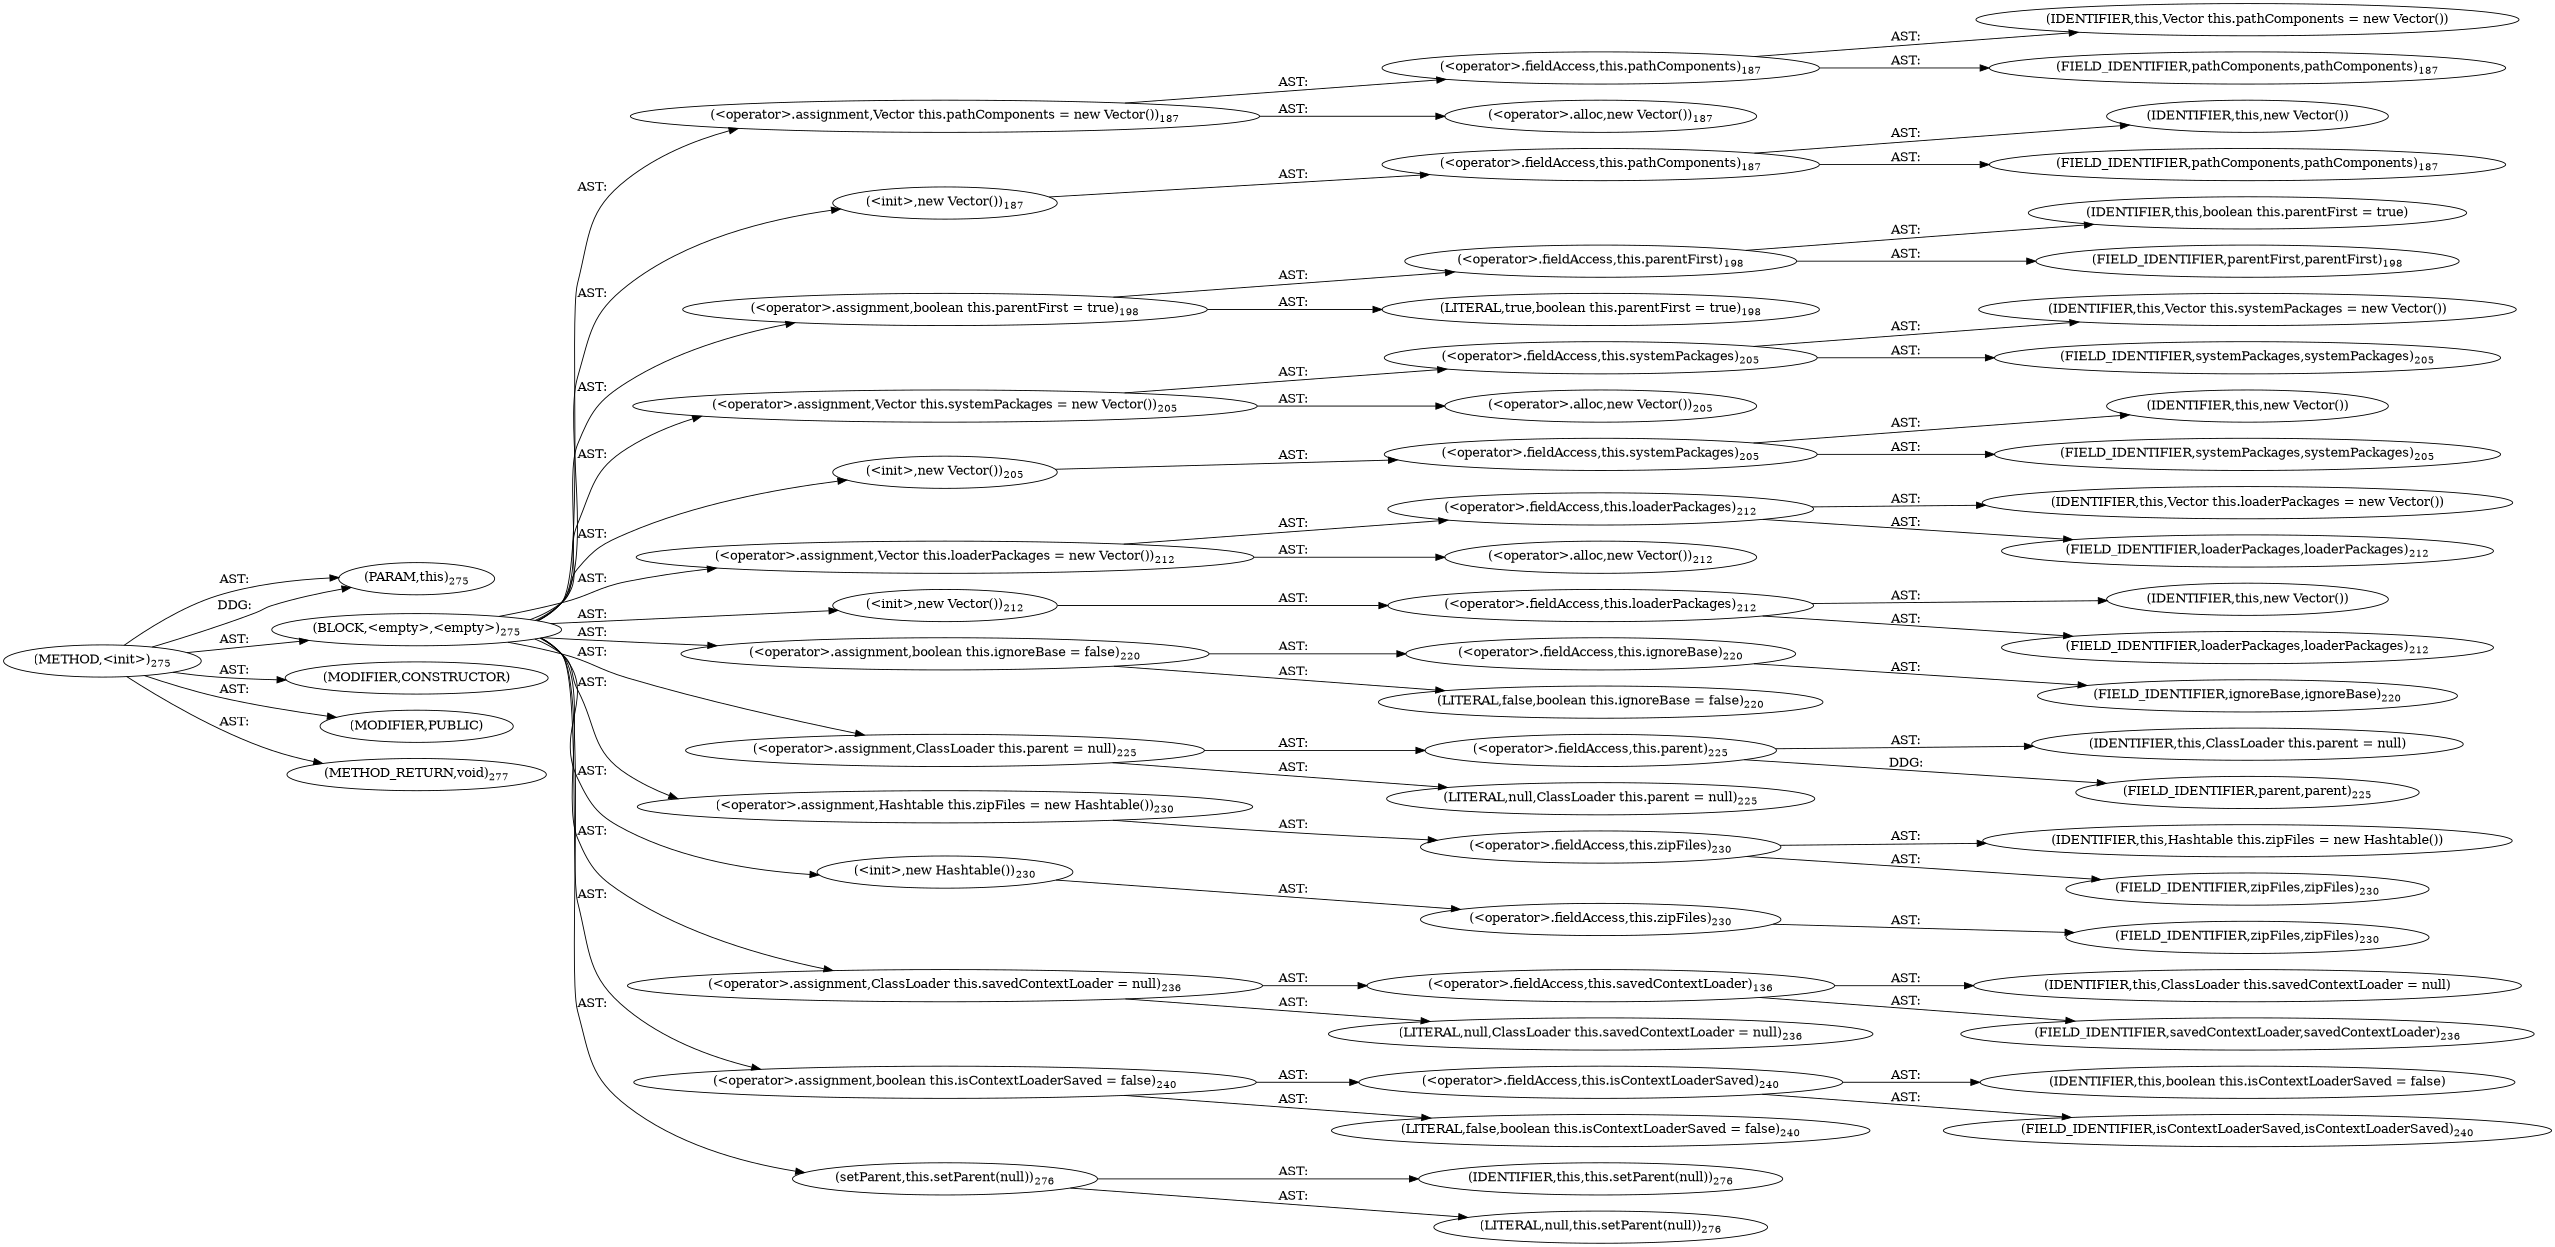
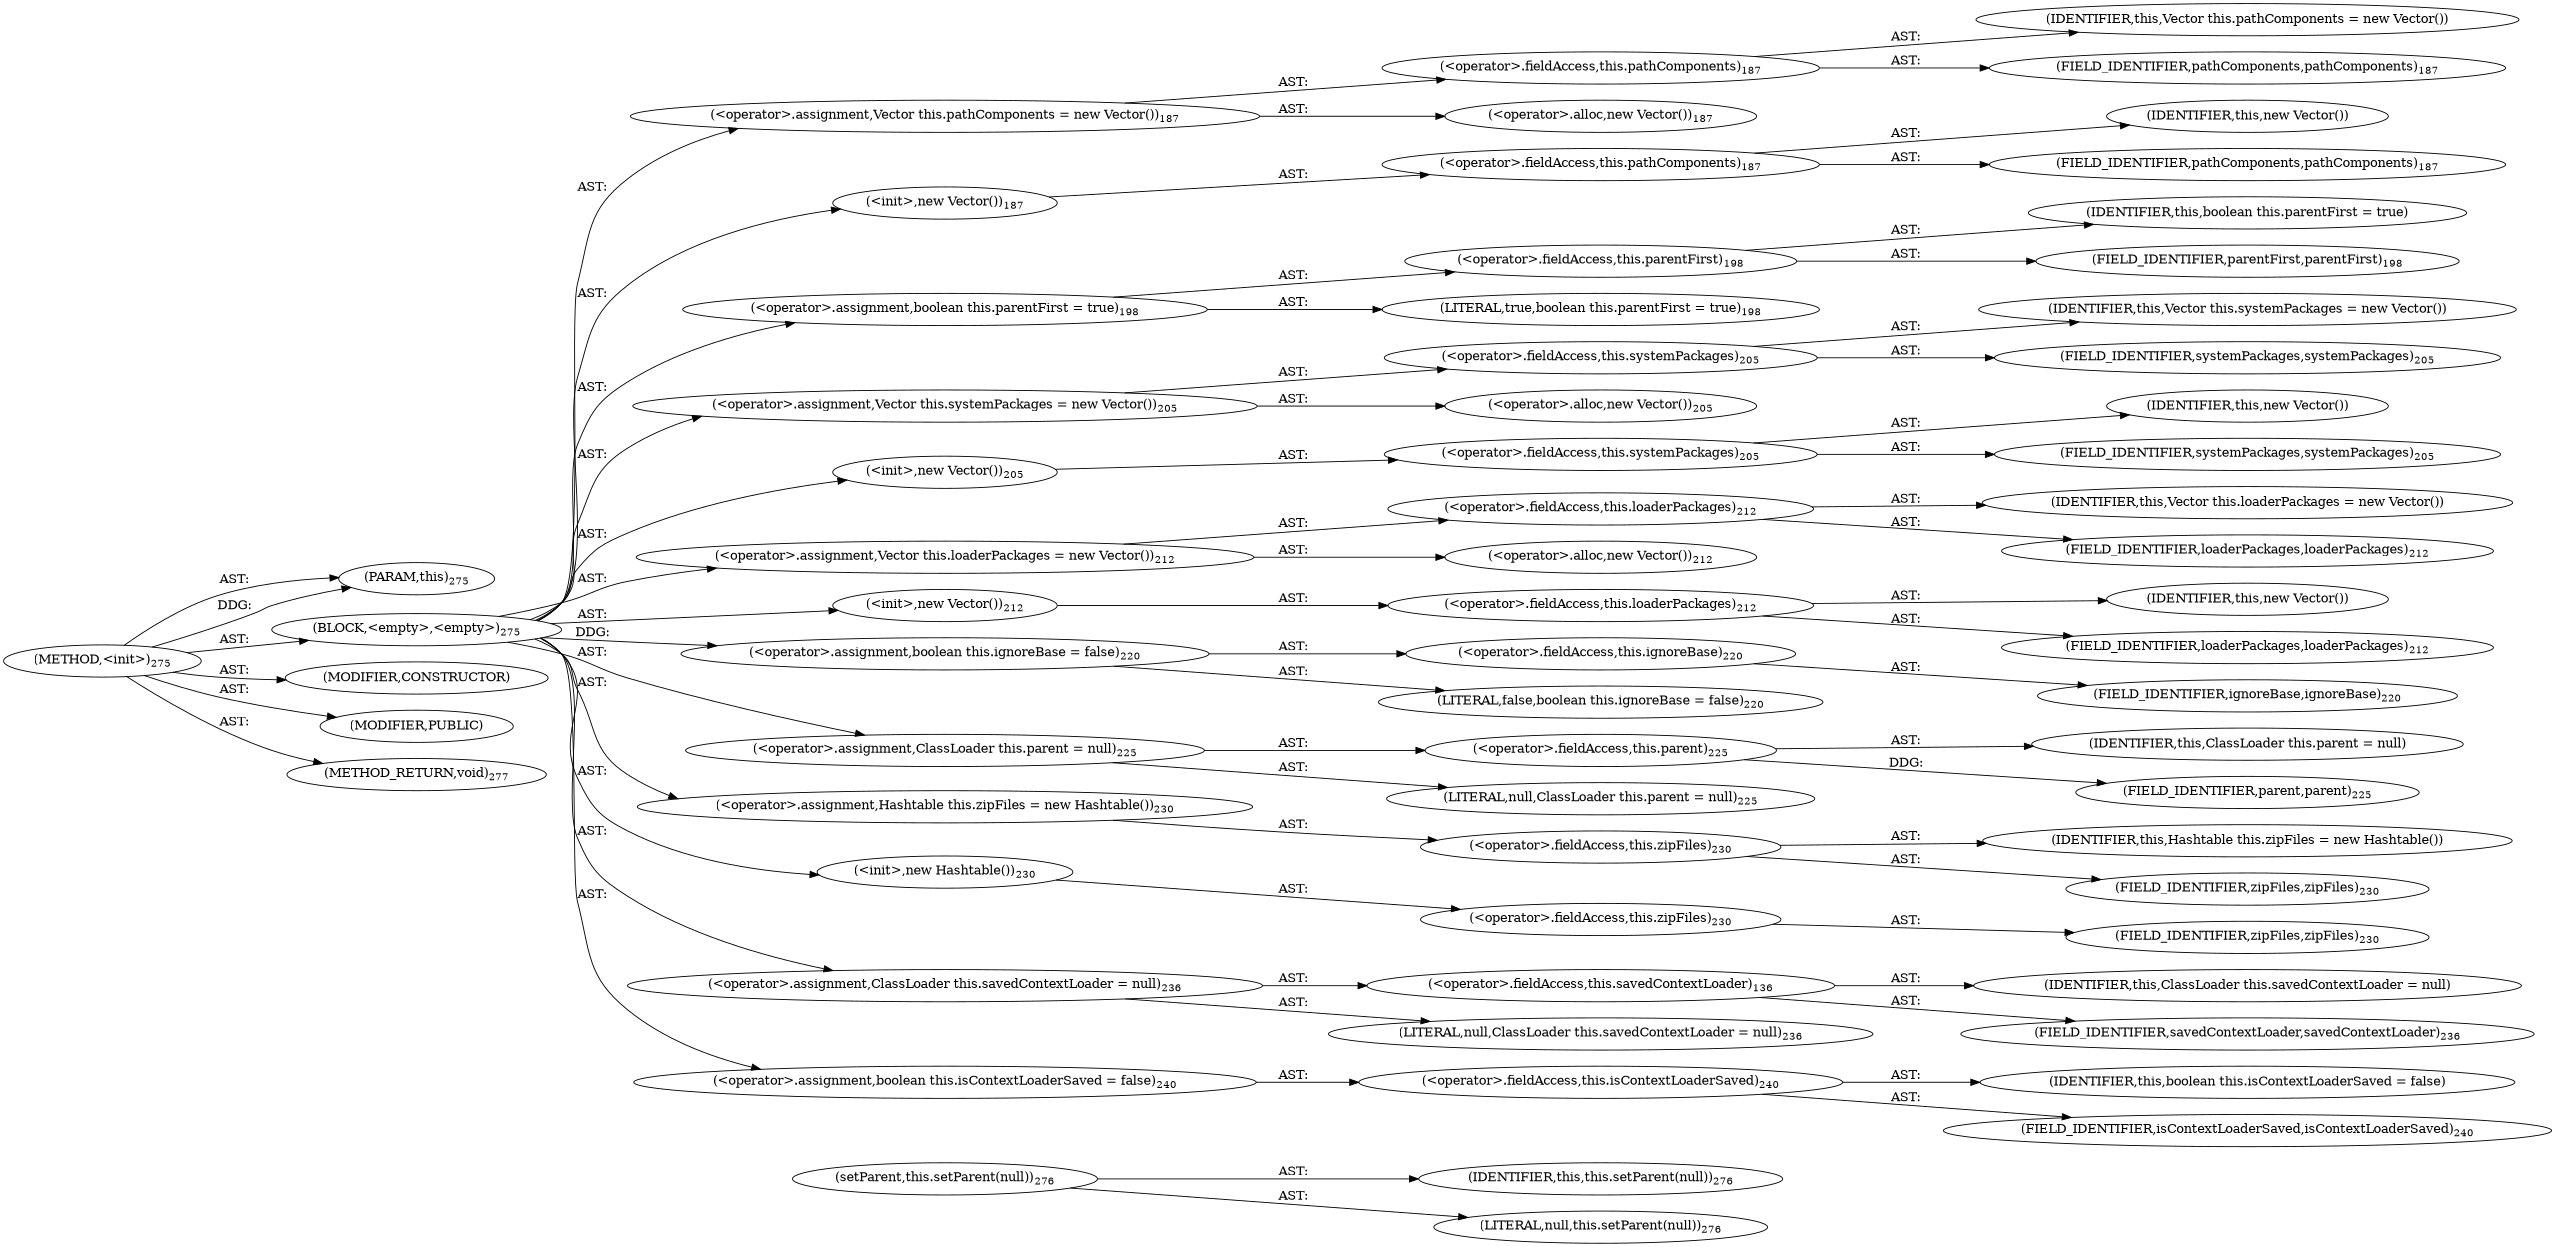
(595, 633) -> (595, 633)
(575, 965) -> none
(1601, 1131) -> none
